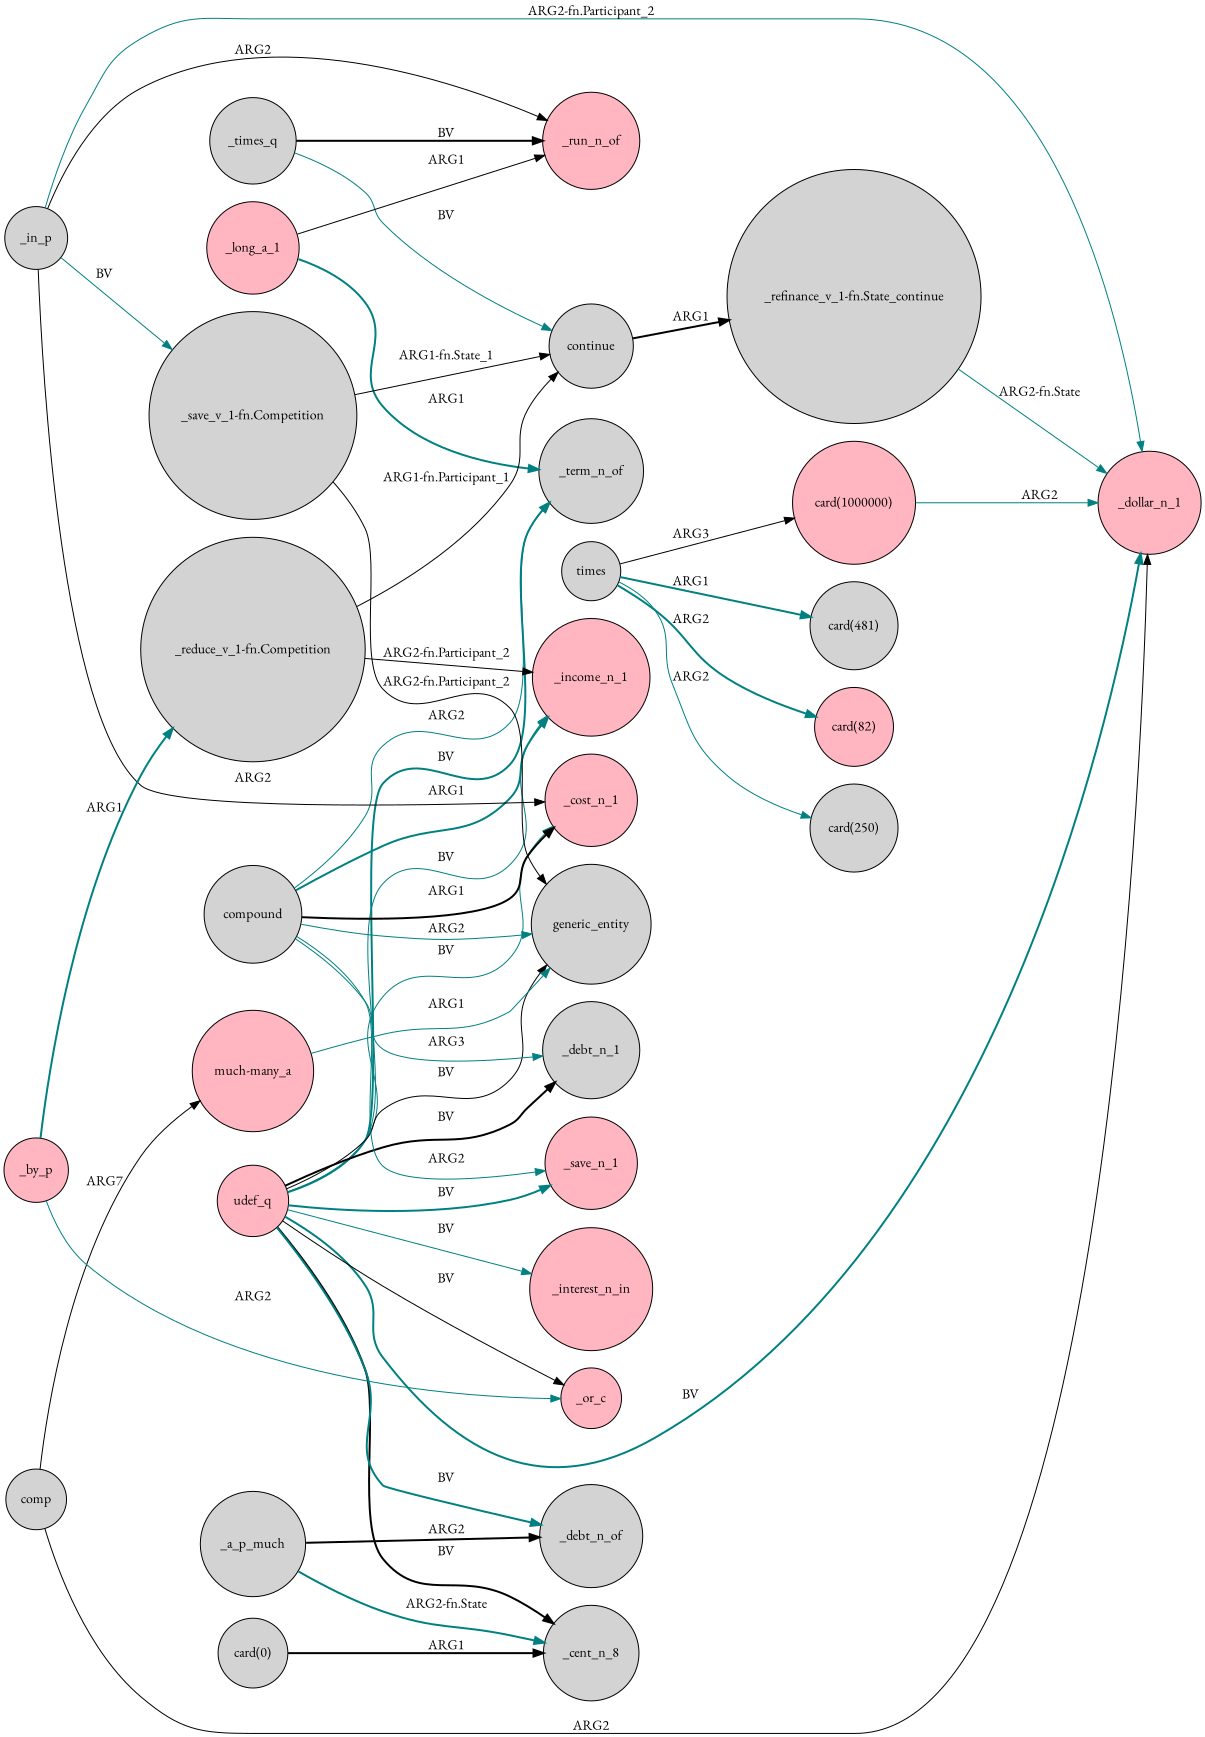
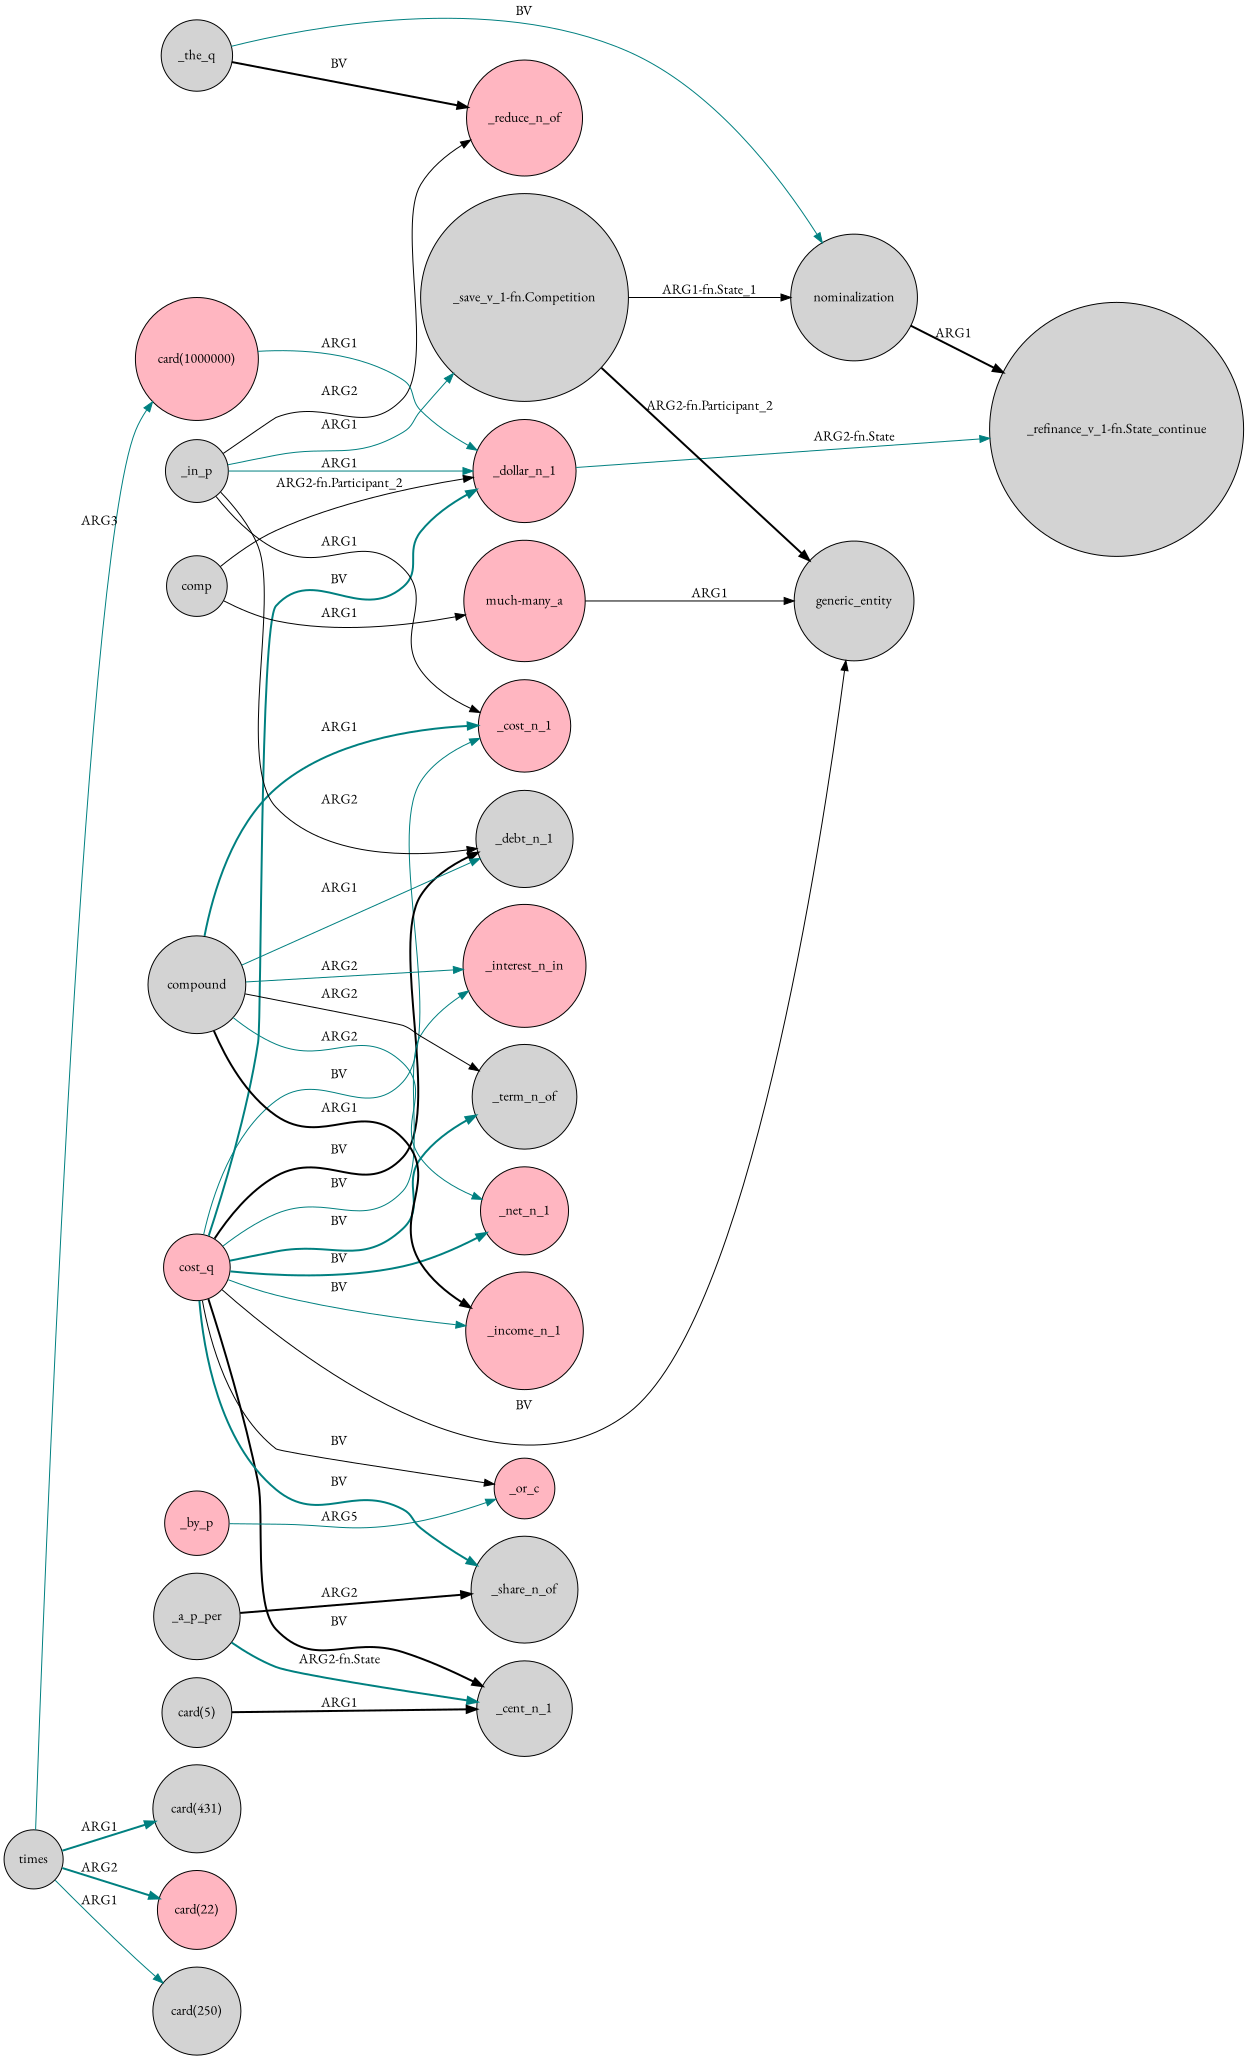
(591, 11) -> (339, 464)
(253, 141) -> (197, 56)
(591, 141) -> (525, 118)
(253, 248) -> none
(105, 274) -> (339, 425)
(591, 346) -> (854, 297)
(1028, 418) -> (778, 453)
(1040, 495) -> (339, 344)
(702, 542) -> (67, 1117)
(854, 626) -> (197, 1809)
(253, 650) -> none
(691, 677) -> (99, 1901)
(424, 703) -> (707, 465)
none -> (258, 720)
(854, 727) -> (197, 1910)
(469, 739) -> (363, 1017)
(253, 778) -> (339, 542)
(442, 831) -> (381, 1125)
(445, 915) -> (291, 777)
(411, 938) -> (350, 976)
(435, 1029) -> (685, 601)
(446, 1042) -> (339, 888)
(591, 1163) -> (525, 1211)
(105, 1182) -> (339, 613)
(253, 1201) -> (197, 1267)
(253, 1297) -> (339, 1517)
(591, 1536) -> (525, 1590)
(253, 1544) -> (197, 1616)
(253, 1653) -> (197, 1713)
(591, 1653) -> (525, 1709)
(591, 1726) -> (339, 483)
